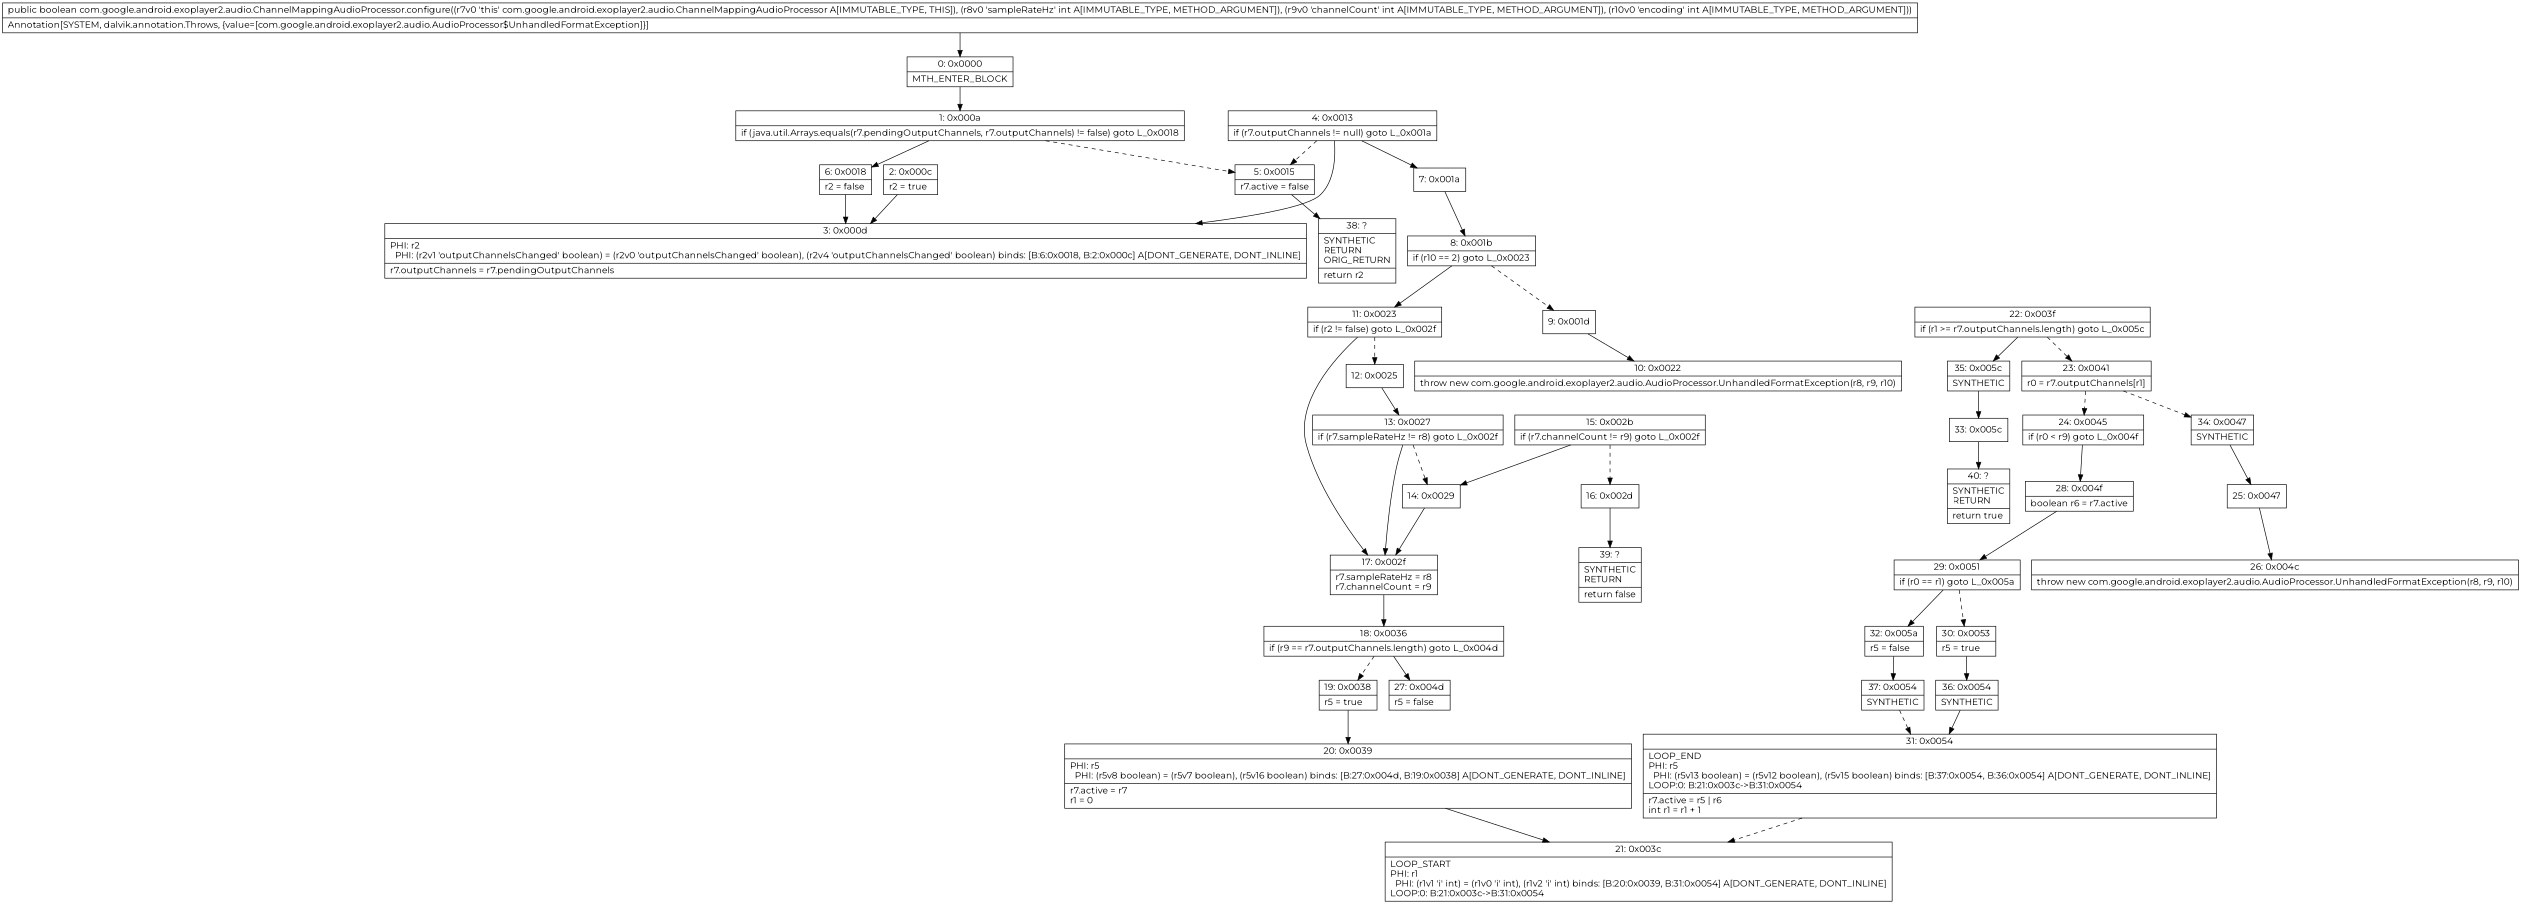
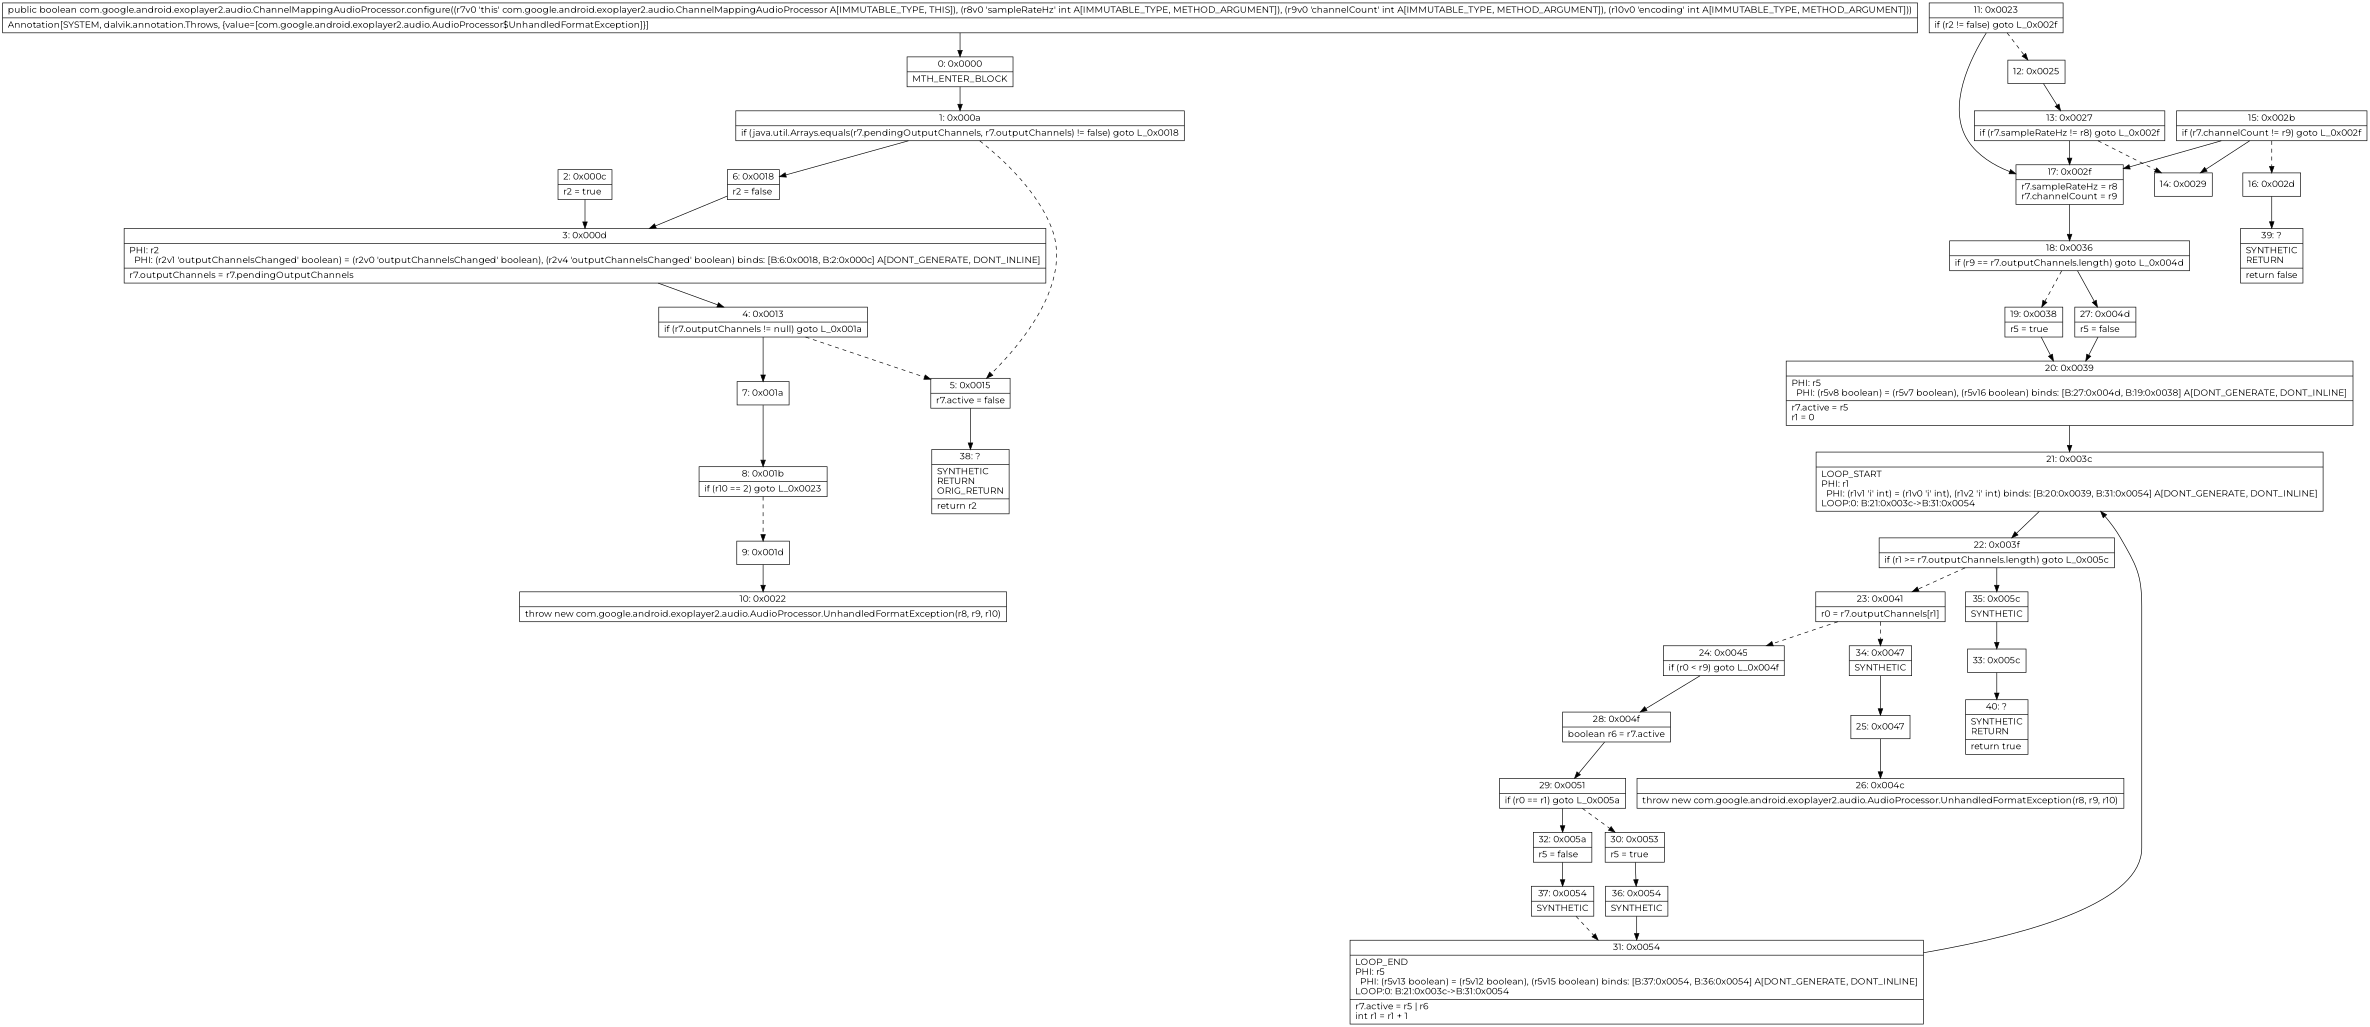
(1291, 207) -> (688, 294)
(1426, 285) -> none
none -> (2093, 346)
none -> (2028, 522)
(1412, 529) -> (2175, 154)
(1099, 791) -> (1820, 408)
(1768, 829) -> (2142, 805)
